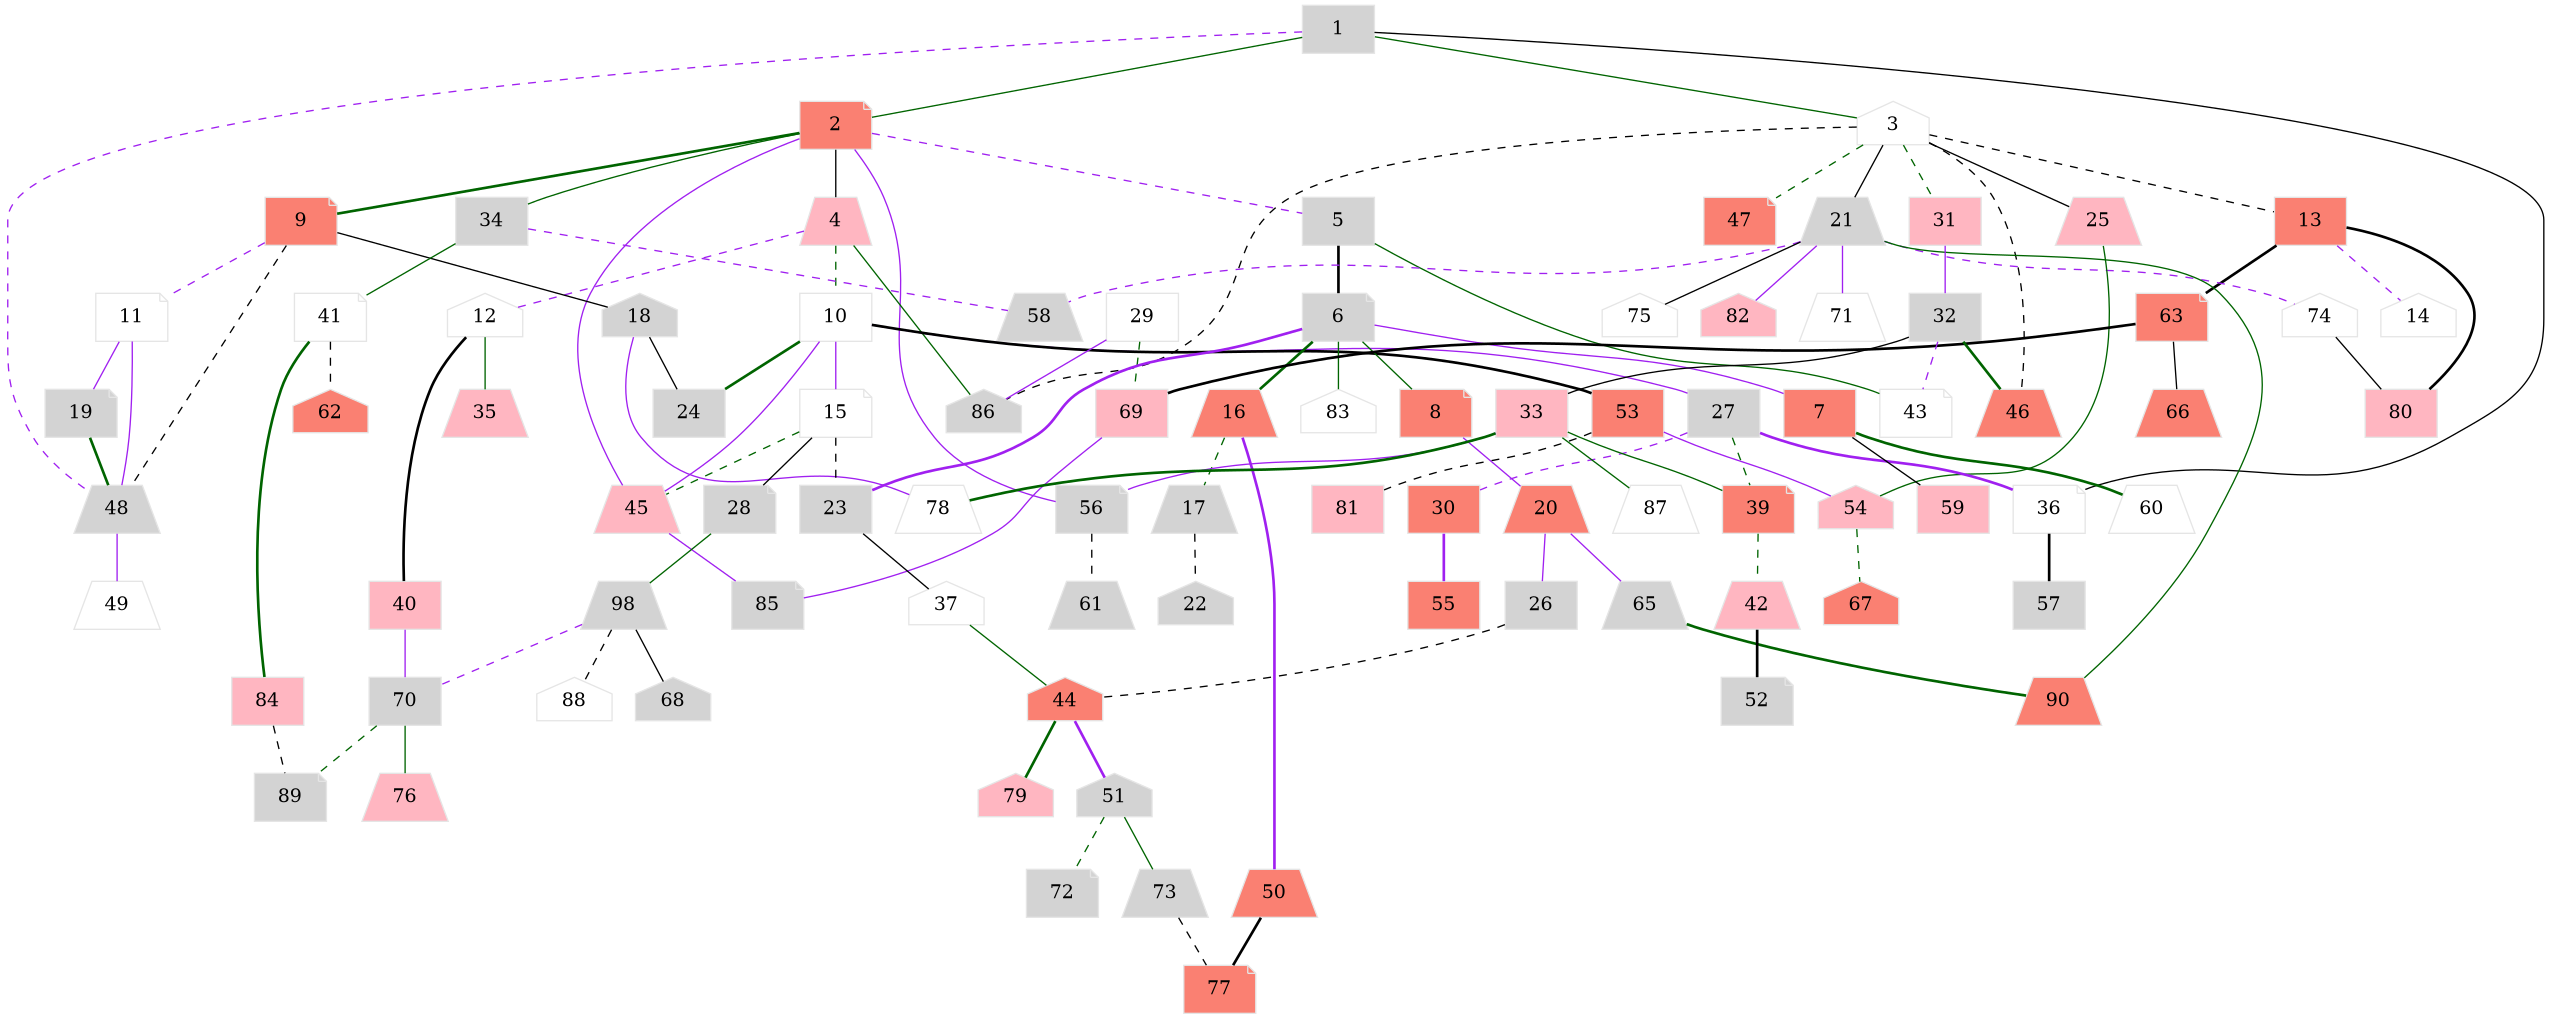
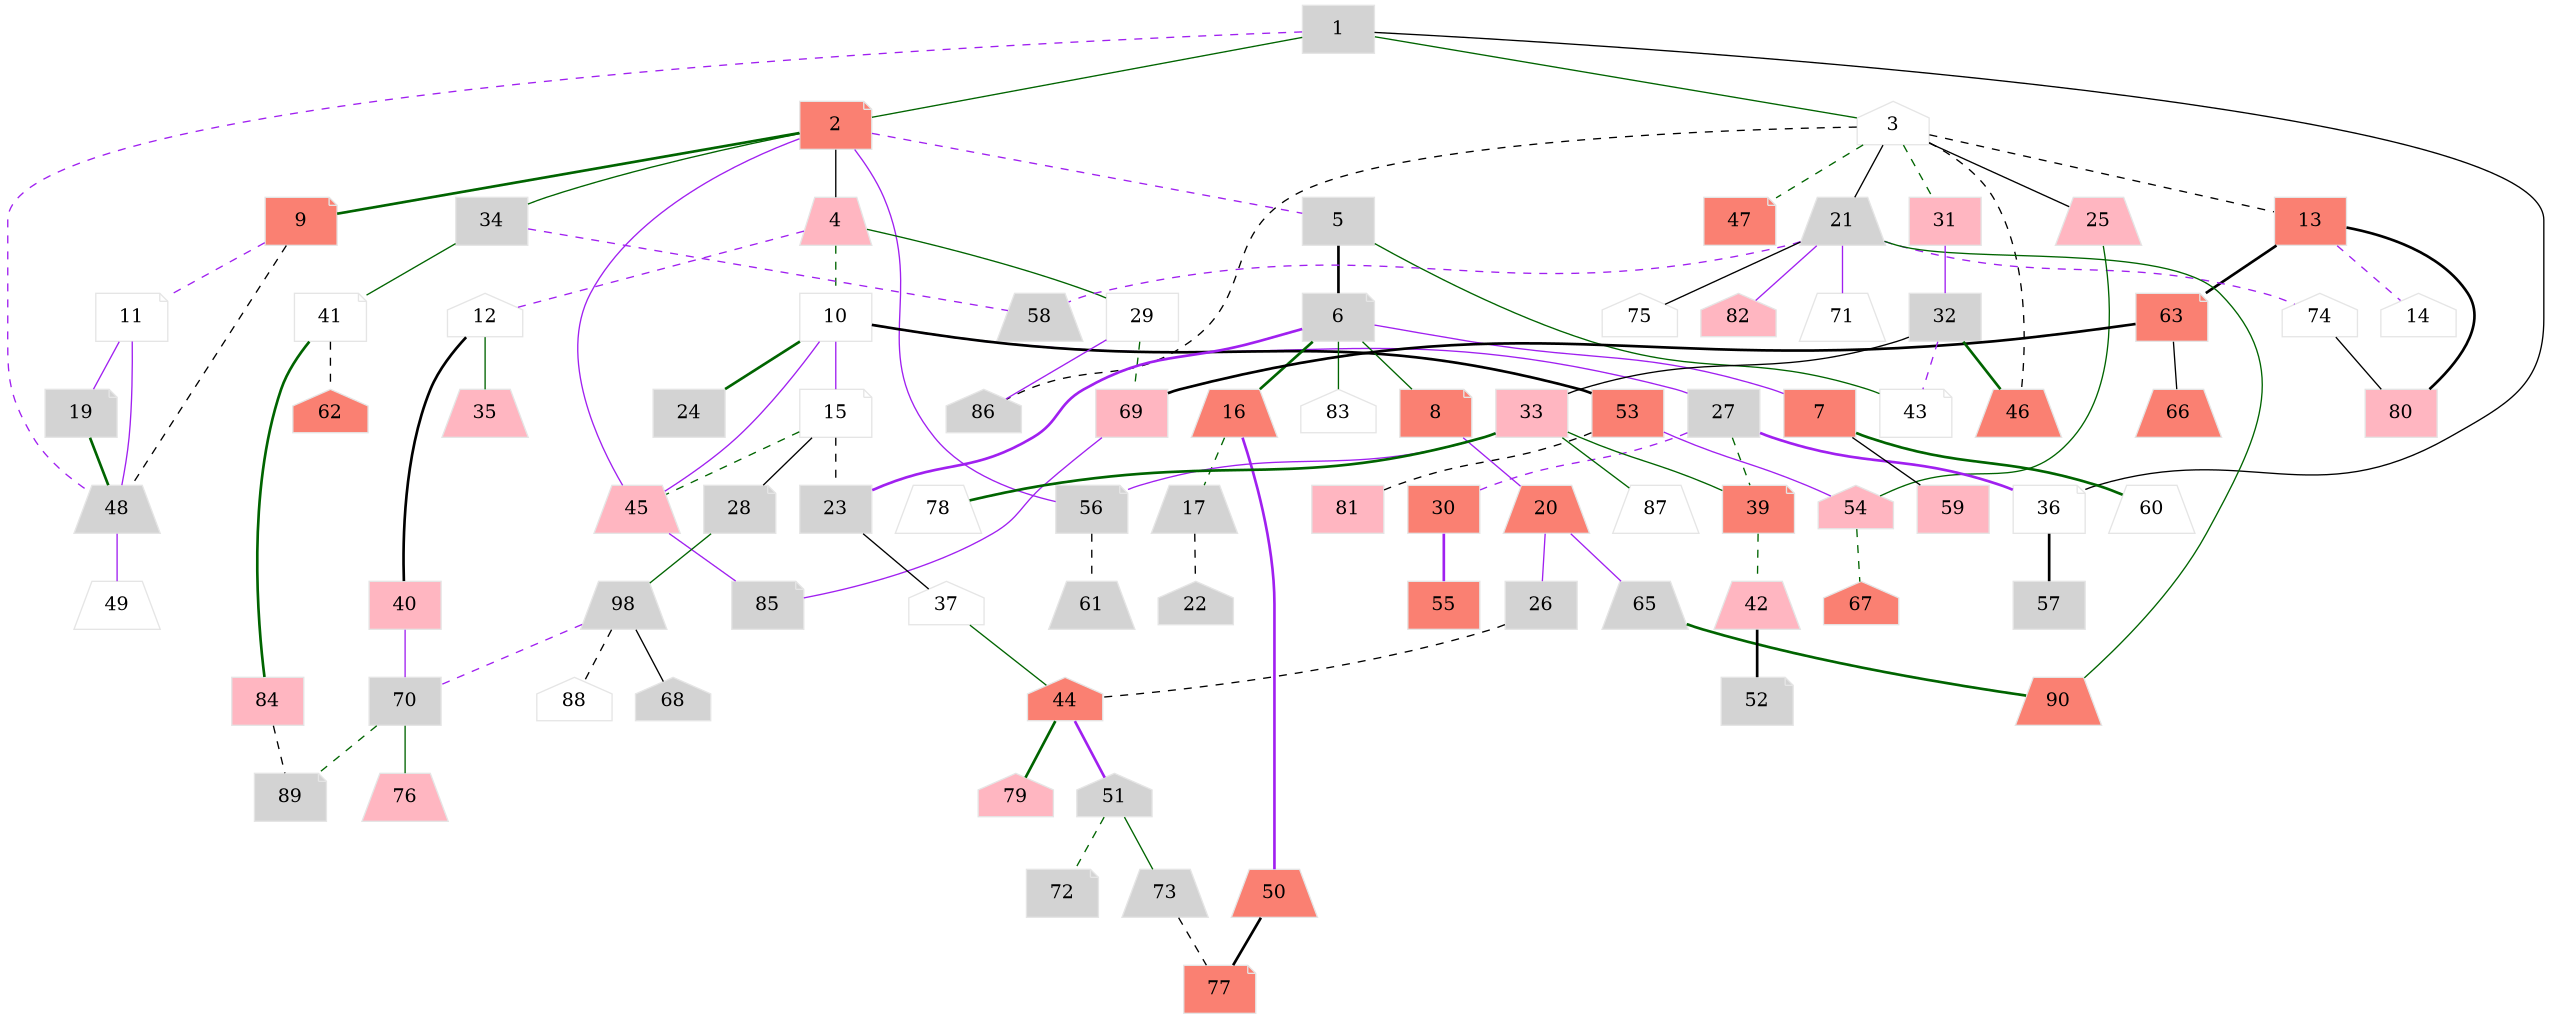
(640, 317) -> none
(912, 320) -> (988, 259)
